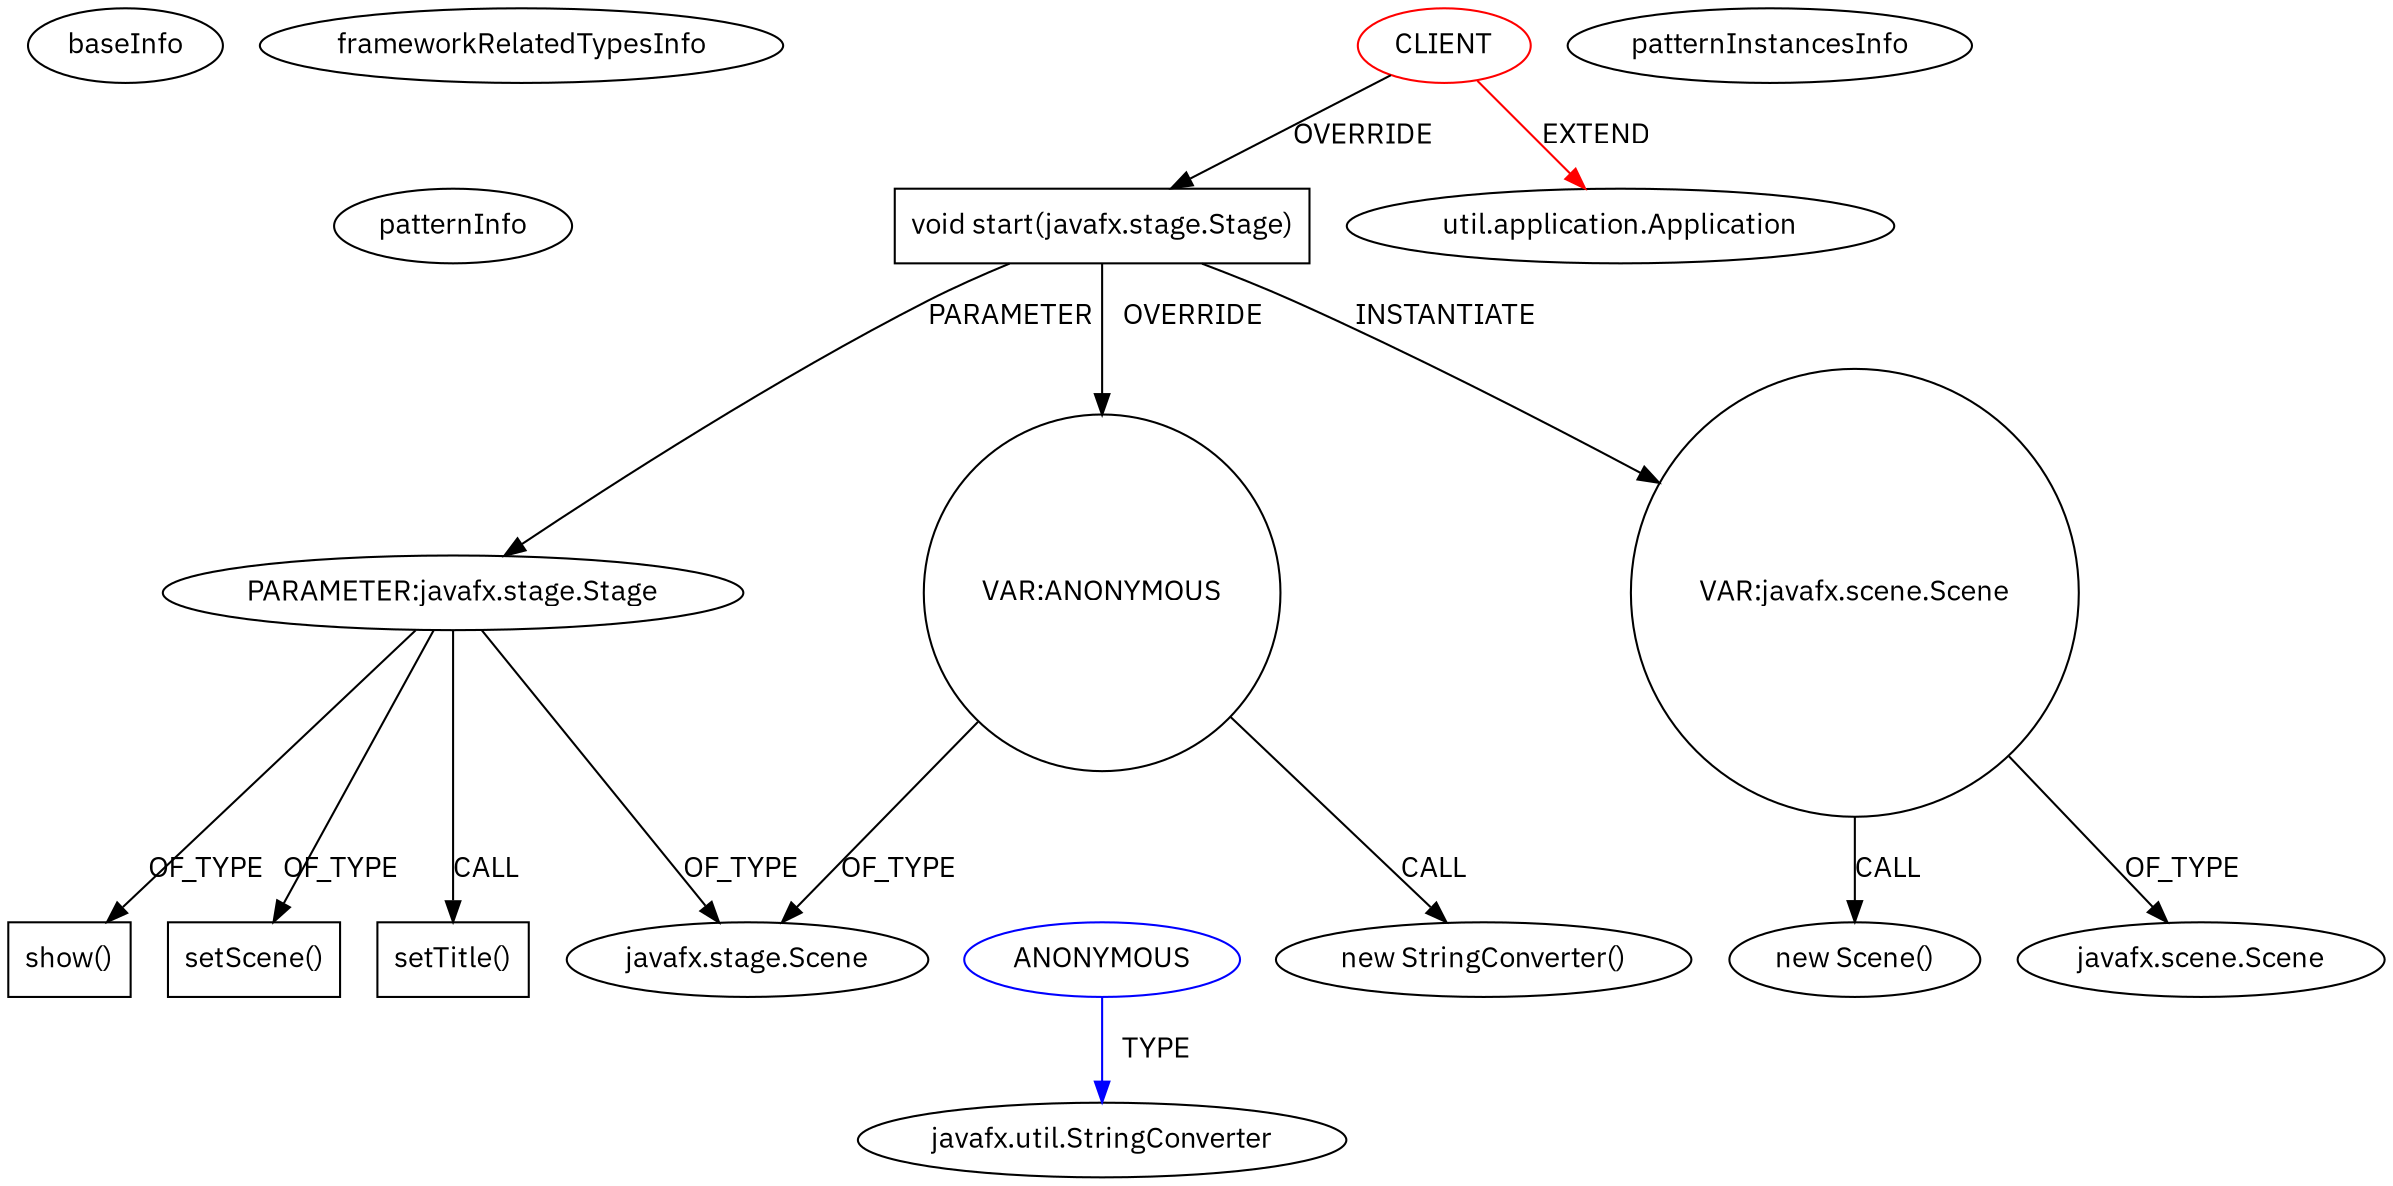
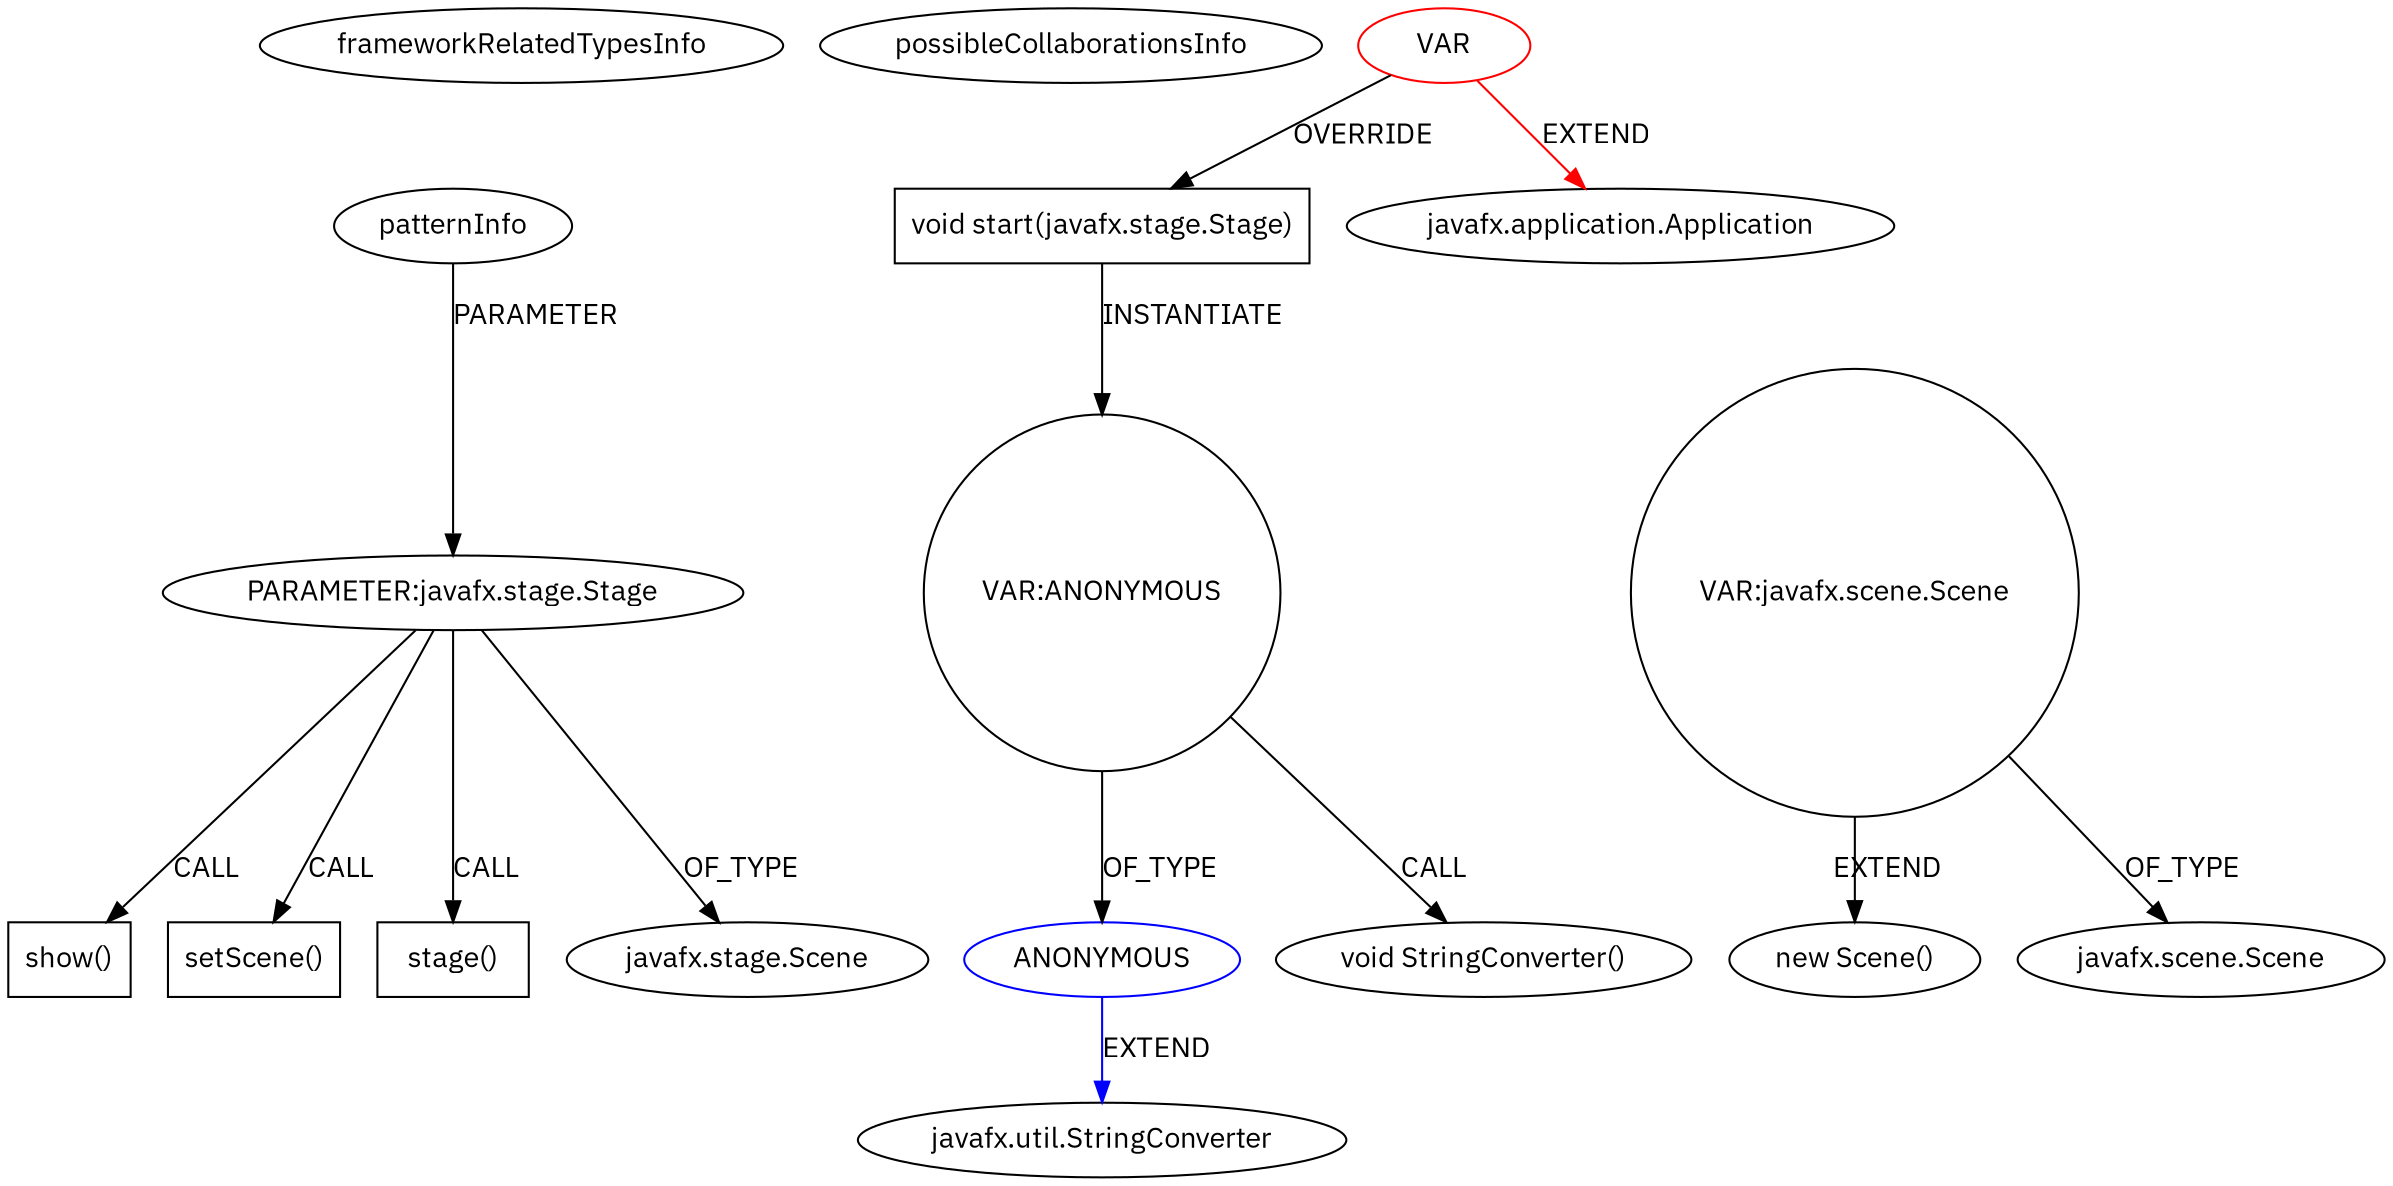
(125, 46) -> none
none -> (1071, 46)
(1444, 46) -> (1444, 46)
(1770, 46) -> none
(1621, 226) -> (1621, 226)
(1193, 316) -> (1193, 316)
(1424, 362) -> none
(760, 394) -> (453, 399)
(887, 814) -> (1102, 836)
(206, 869) -> (206, 869)
(341, 869) -> (341, 869)
(1888, 869) -> (1888, 869)
(453, 960) -> (453, 960)
(1484, 960) -> (1484, 960)
(1157, 1050) -> (1157, 1050)
